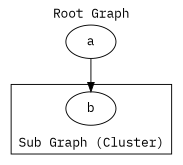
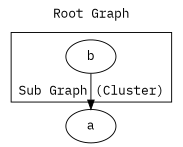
(91, 71) -> (91, 87)
